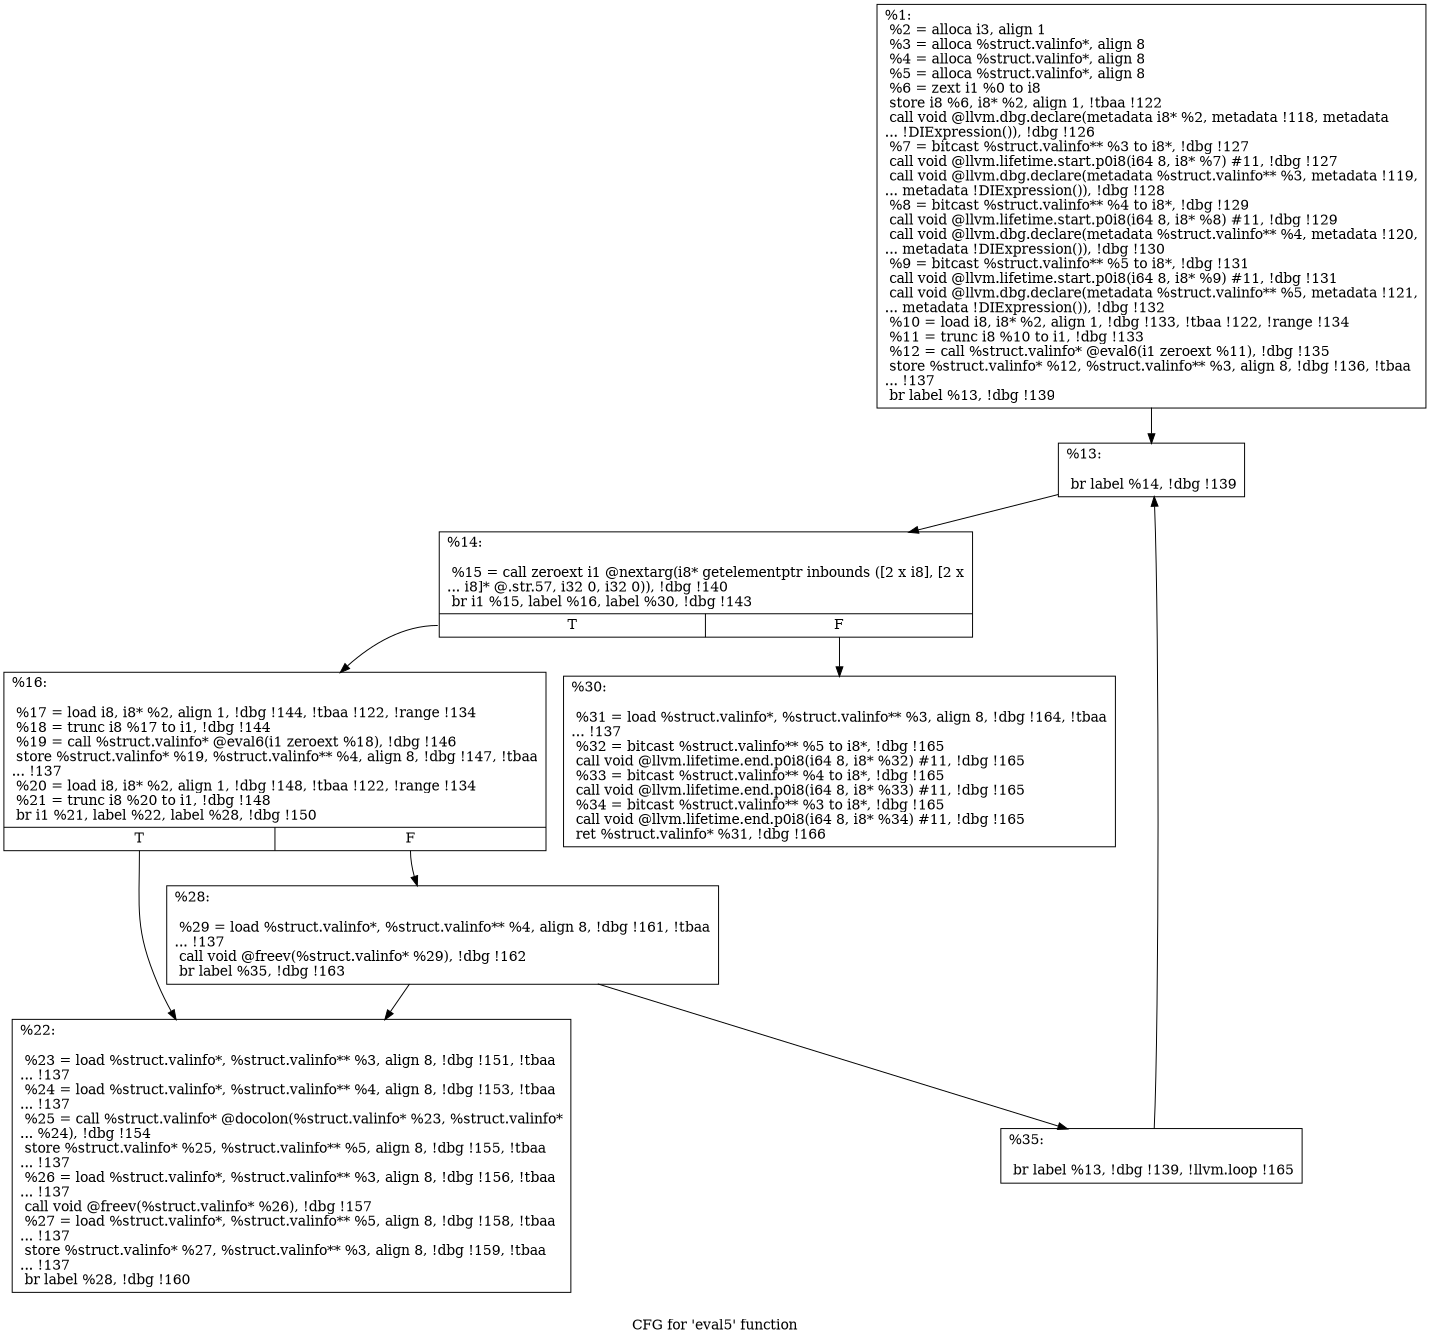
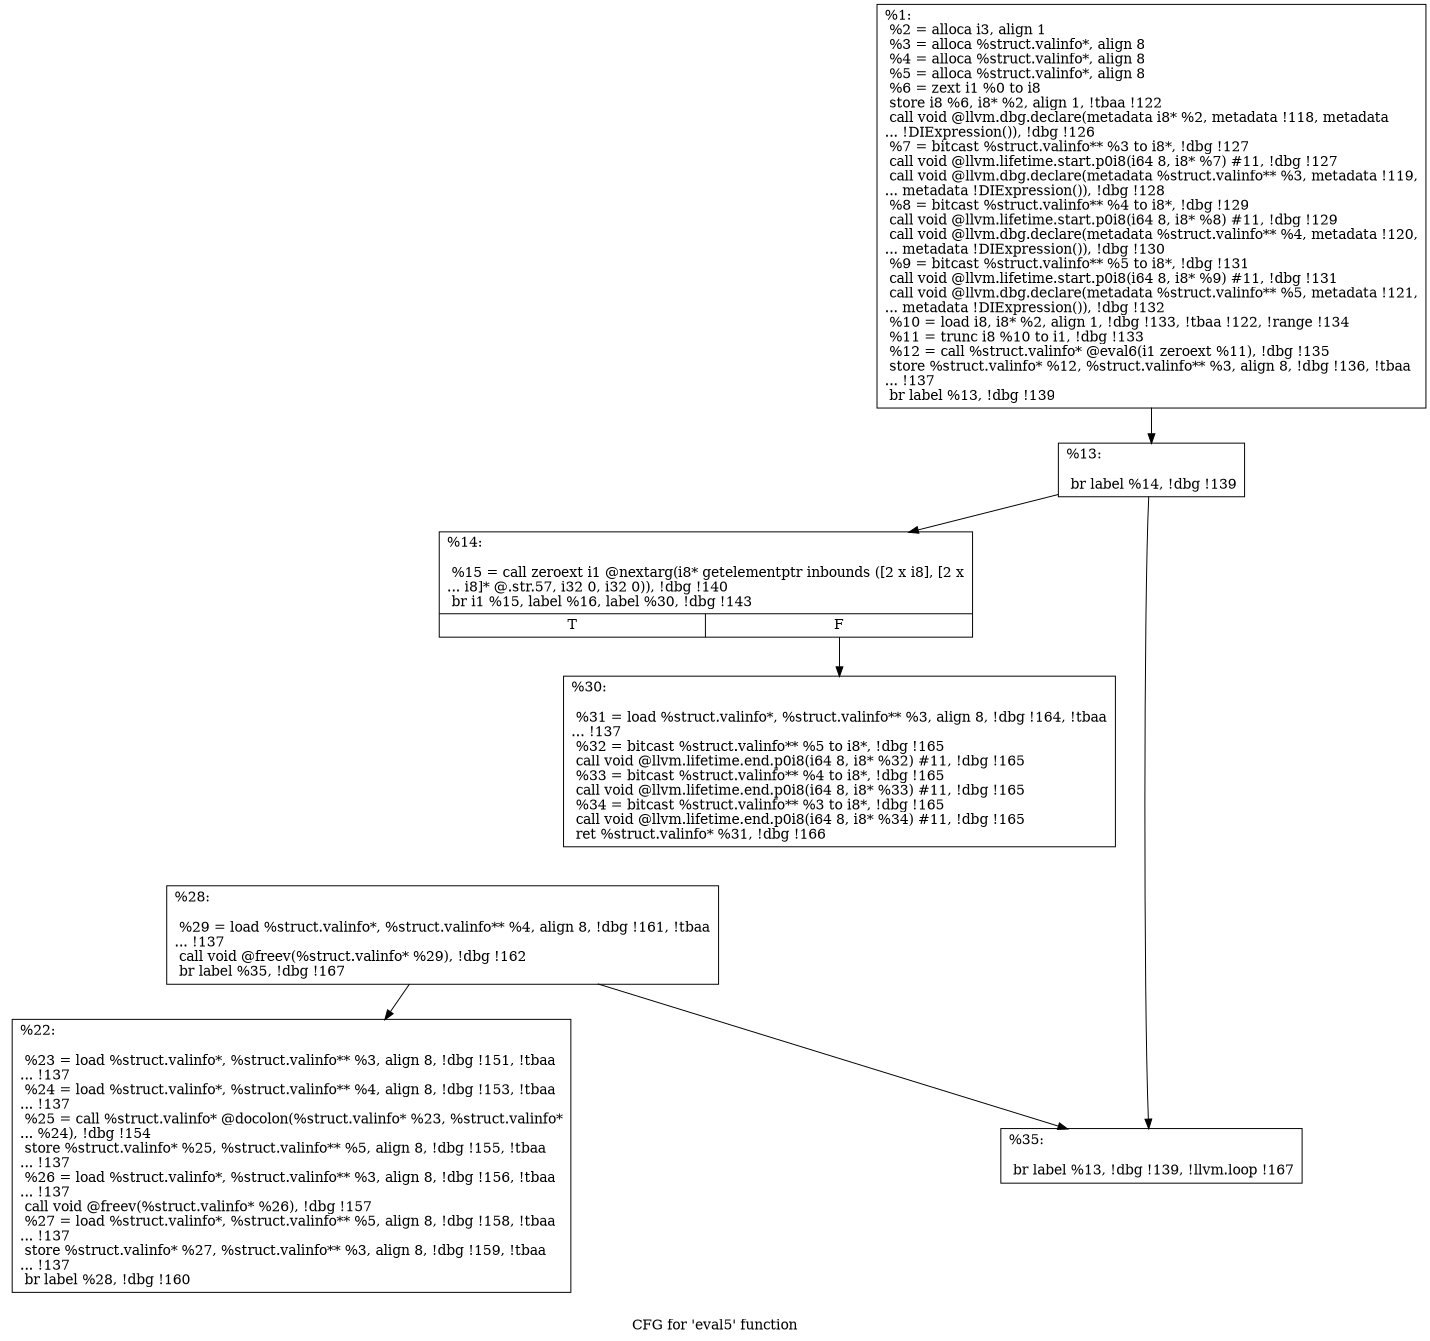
(275, 761) -> none
(1158, 818) -> (1145, 808)
(260, 972) -> (260, 972)
(1151, 1170) -> (1151, 1170)
